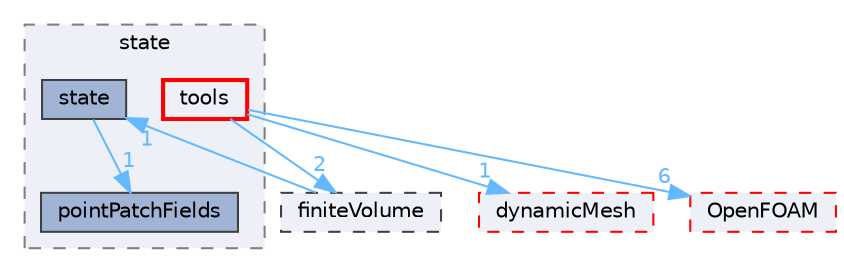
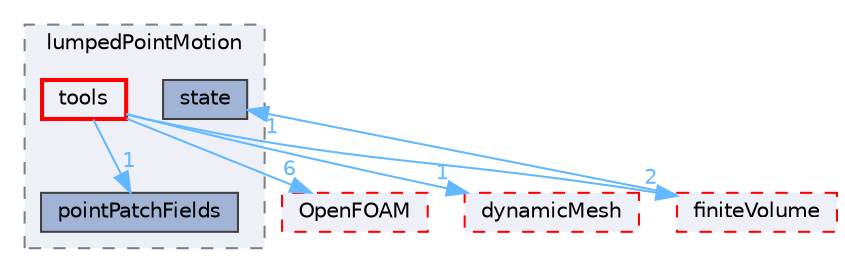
(145, 44) -> (145, 44)
(107, 147) -> (107, 147)
(361, 212) -> (757, 212)
